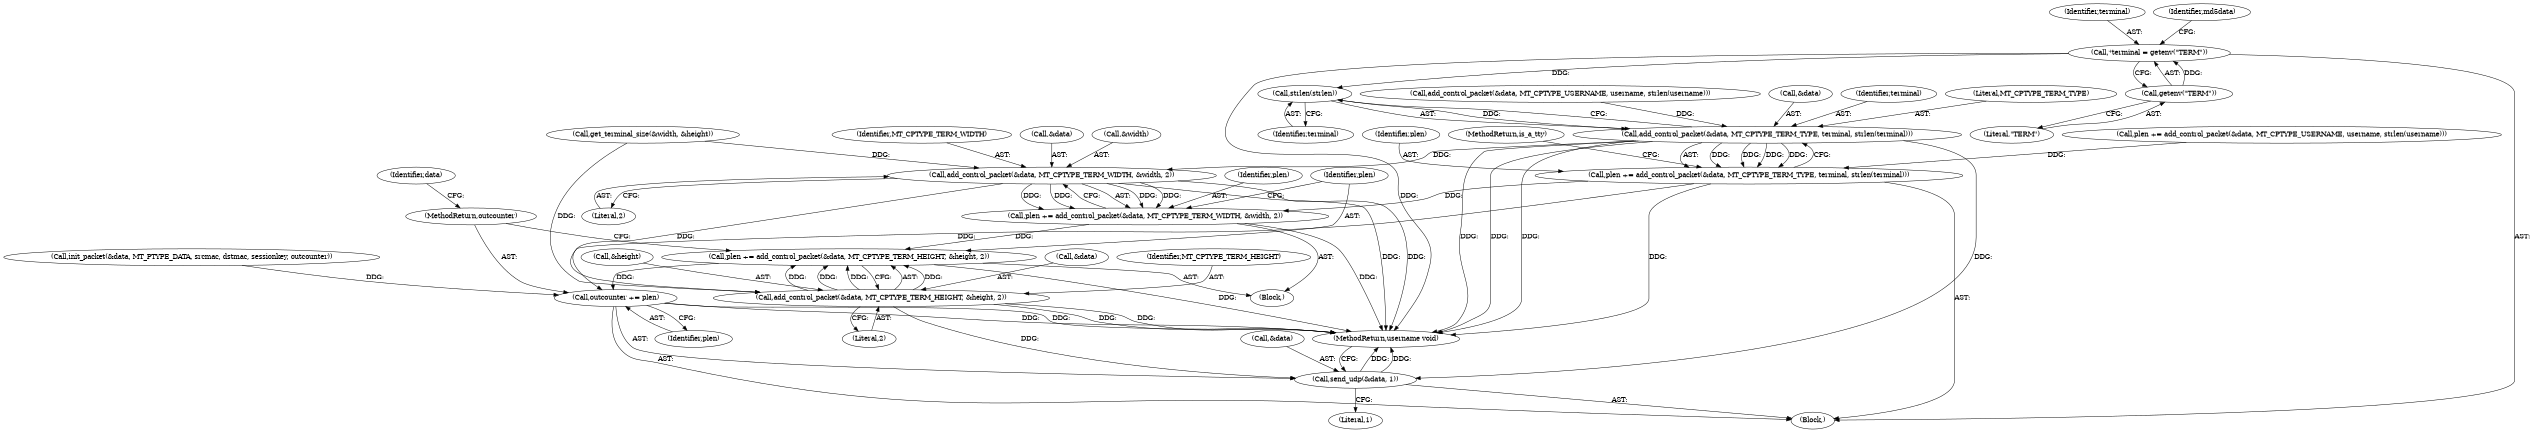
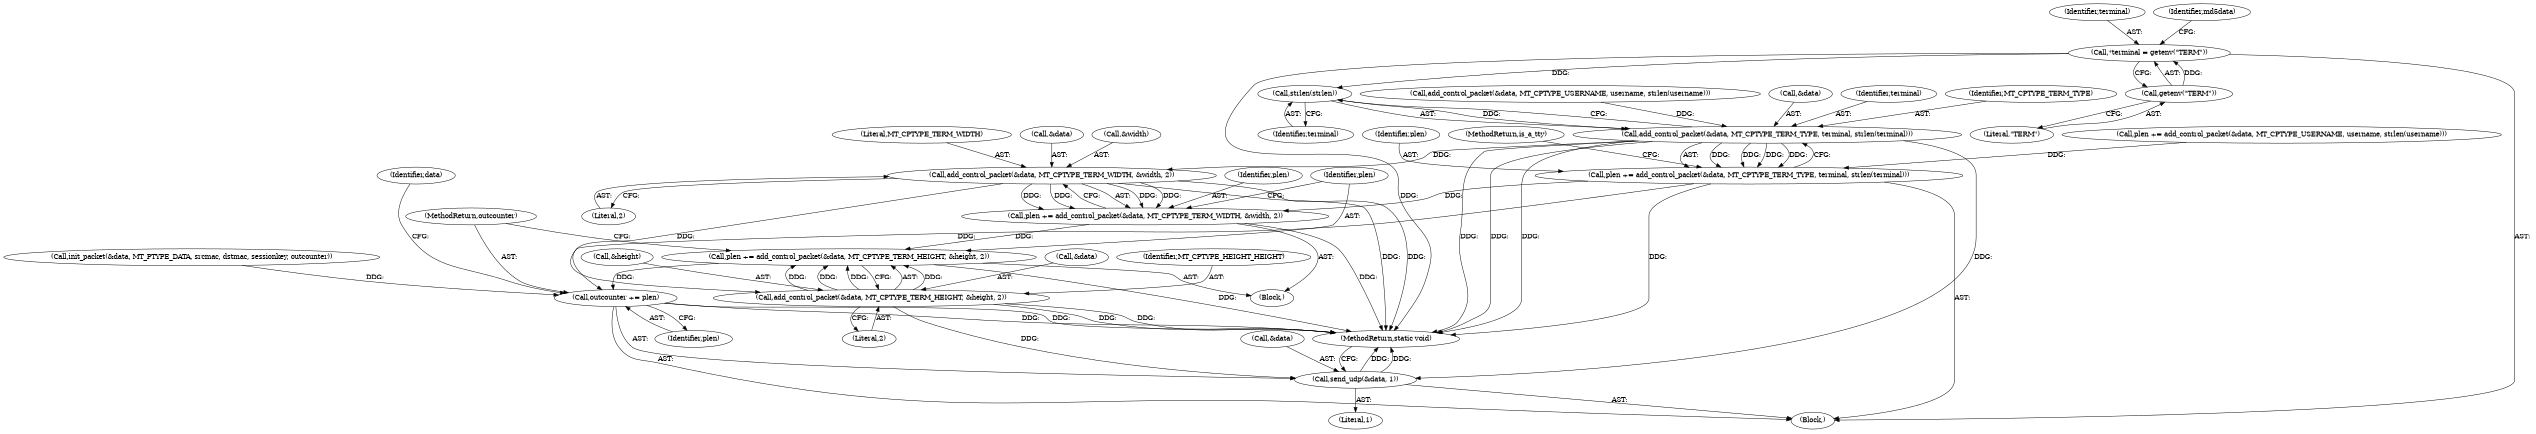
(2031, 94) -> (2031, 94)
(643, 135) -> none
(922, 135) -> (922, 135)
(442, 194) -> (453, 266)
(1214, 257) -> (1214, 257)
(1386, 339) -> (1386, 339)
(1365, 400) -> (1365, 400)
